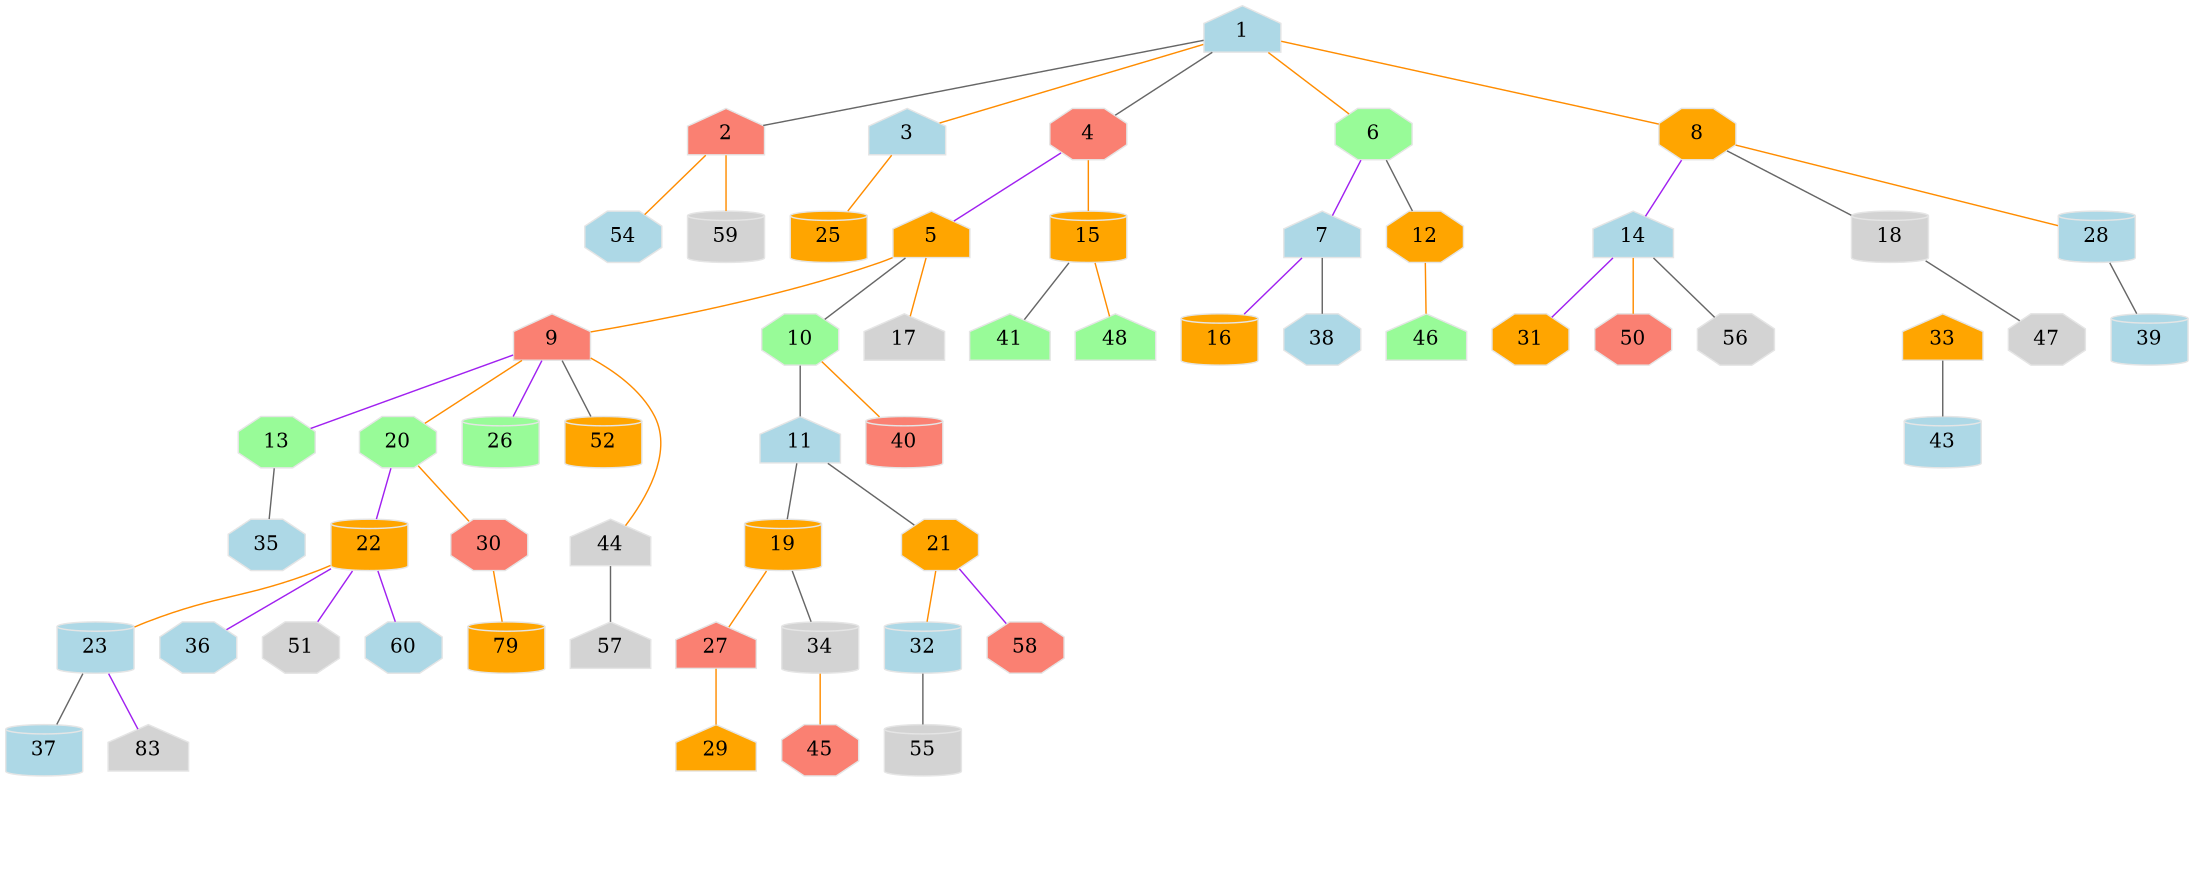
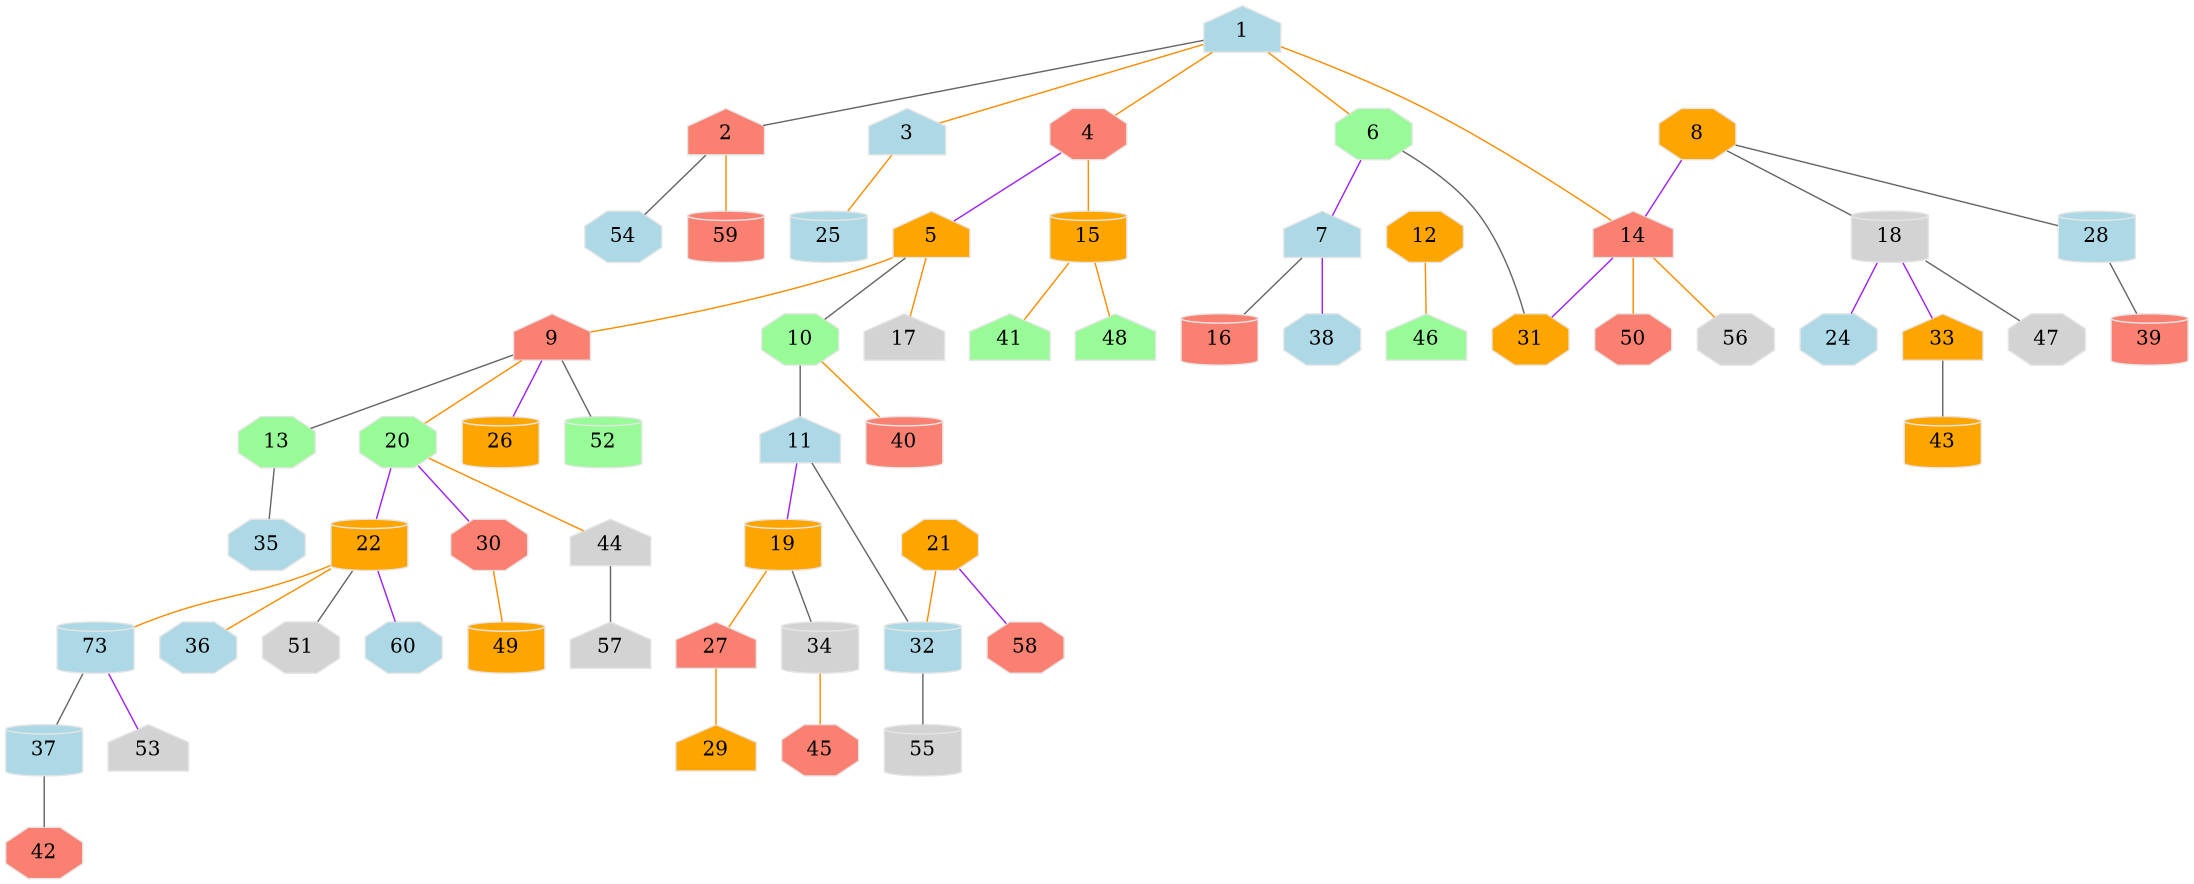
(1470, 83) -> (1452, 123)
(1164, 84) -> (1164, 84)
(675, 185) -> (675, 185)
(1897, 185) -> (1897, 185)
(1399, 186) -> (1482, 219)
(726, 237) -> (726, 237)
(829, 237) -> (829, 237)
(1633, 237) -> (1633, 237)
(1273, 286) -> (1273, 286)
(1322, 286) -> (1322, 286)
(1684, 288) -> (1684, 288)
(1047, 291) -> (1047, 291)
none -> (1918, 291)
(1220, 339) -> (1220, 339)
none -> (1839, 339)
(2150, 339) -> (2150, 339)
(412, 392) -> (412, 392)
(660, 431) -> (506, 495)
(501, 442) -> (501, 442)
(603, 442) -> (603, 442)
(1943, 442) -> (1943, 442)
(792, 491) -> (792, 491)
(444, 494) -> (444, 494)
(871, 494) -> (860, 542)
(335, 596) -> (335, 596)
(279, 599) -> (279, 599)
(96, 648) -> (96, 648)
(506, 648) -> (506, 648)
(148, 750) -> (148, 750)
none -> (44, 853)
